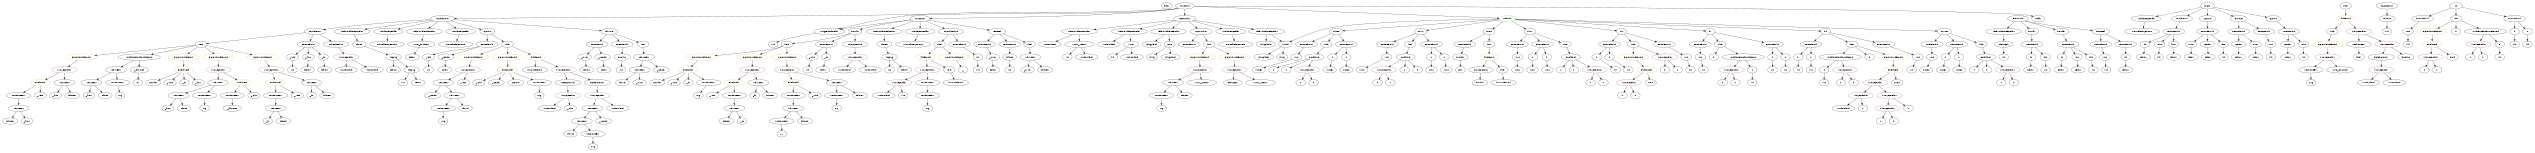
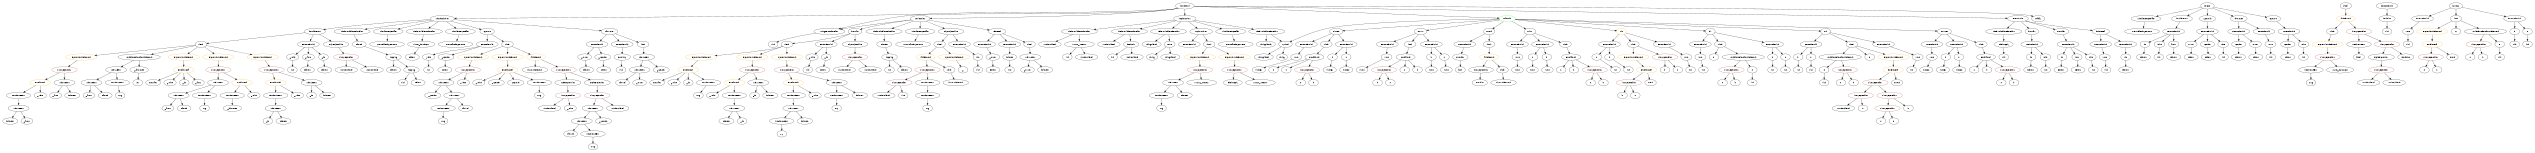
(1167, 6) -> none
(2456, 6) -> (2456, 6)
none -> (1600, 12)
(1621, 31) -> (1621, 31)
(1131, 44) -> (1131, 44)
